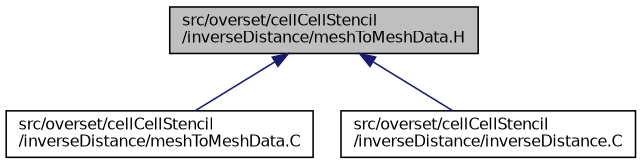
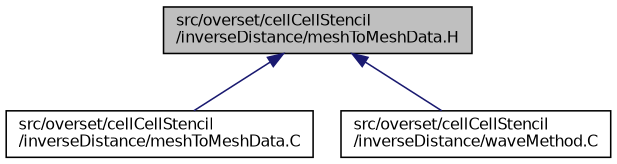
(488, 134) -> (476, 134)
